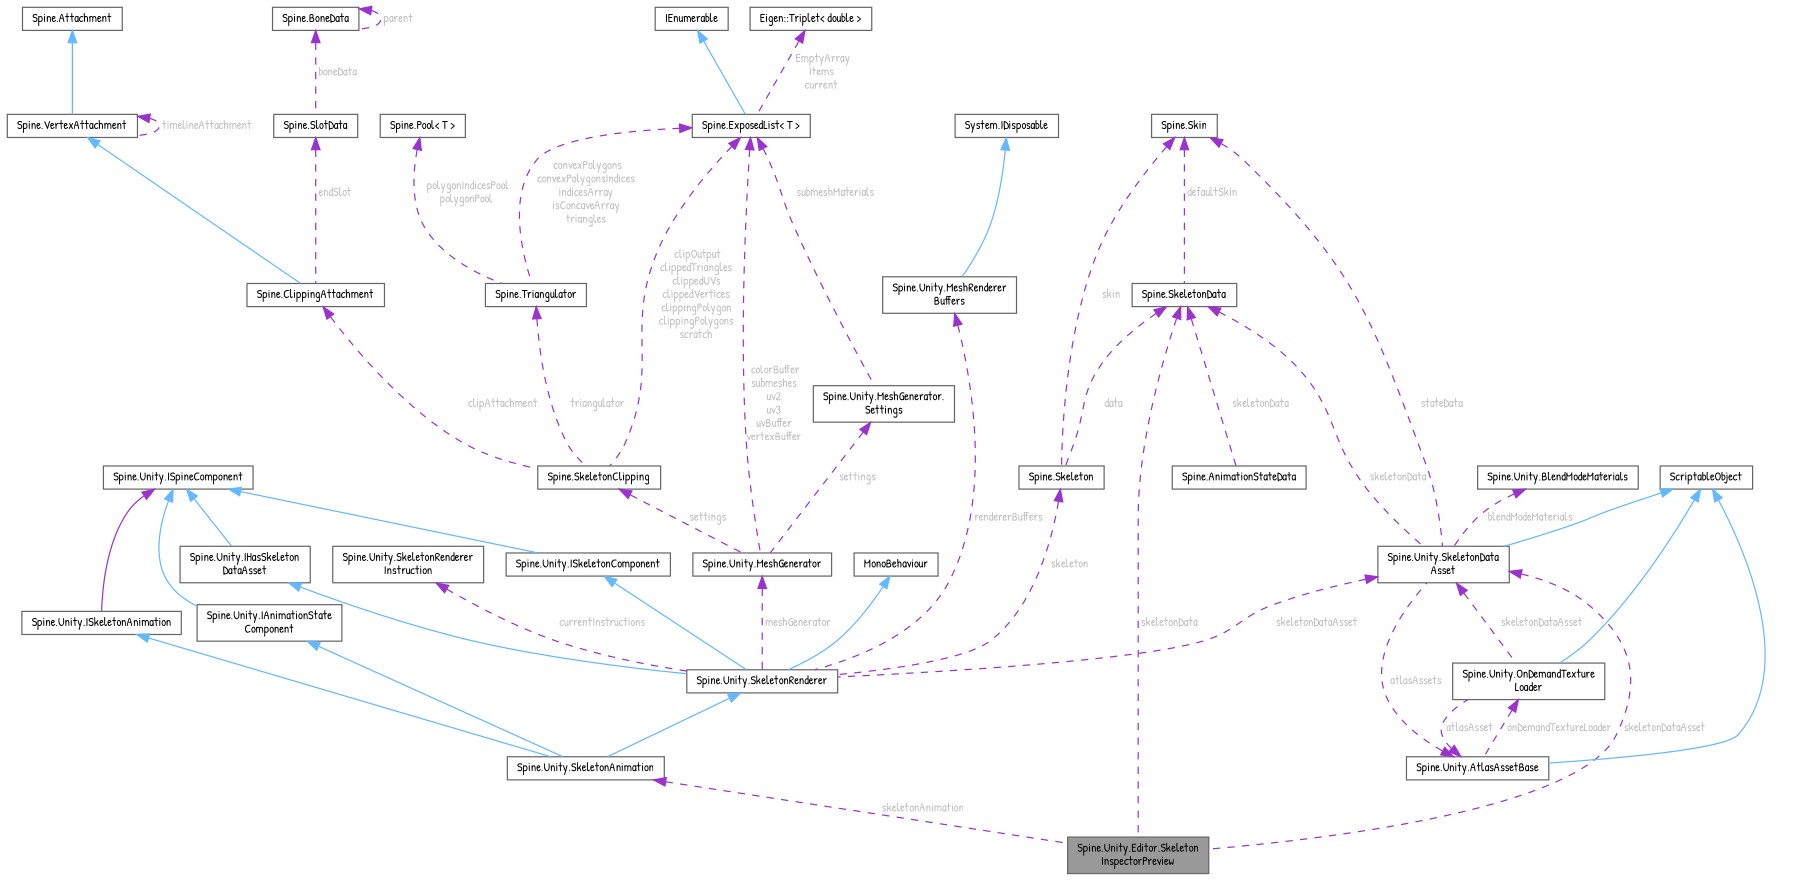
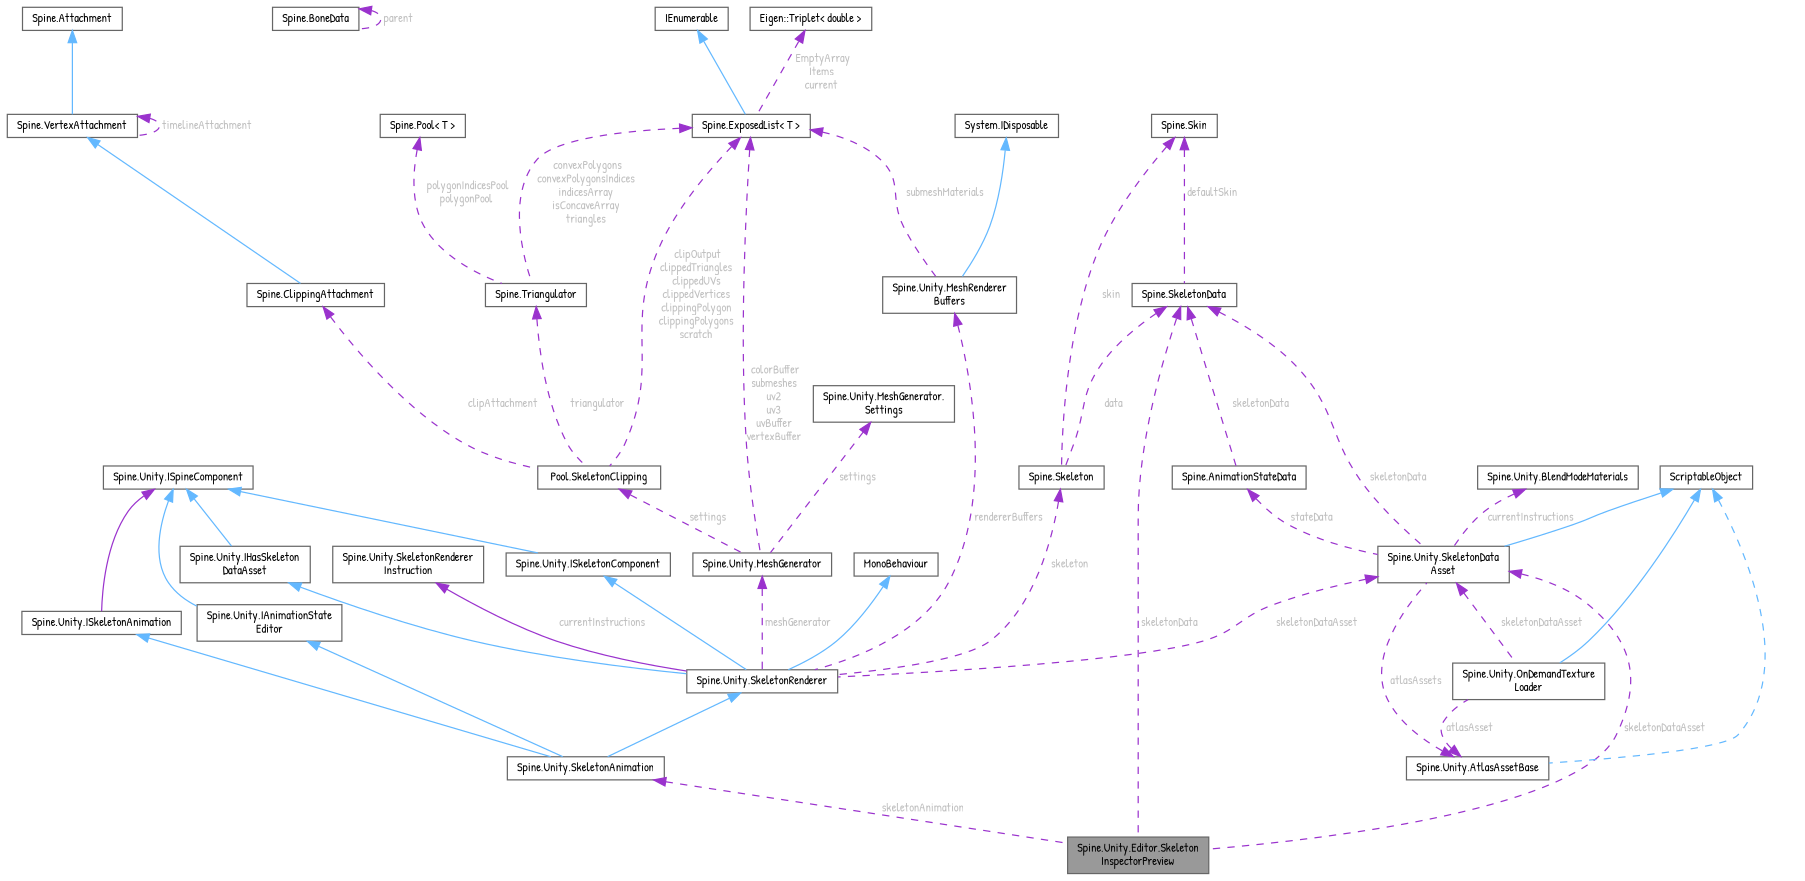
(316, 126) -> none
(814, 269) -> (895, 189)
(1370, 323) -> (1312, 536)
(599, 478) -> (599, 478)
(1529, 518) -> (1529, 518)
(269, 623) -> (269, 623)
(562, 643) -> (562, 643)
(1753, 711) -> (1753, 711)
(1498, 733) -> none
